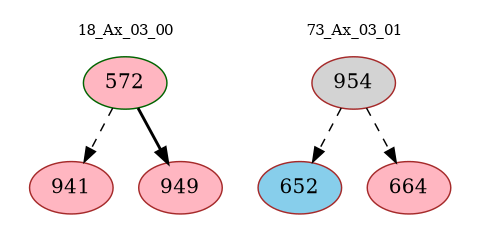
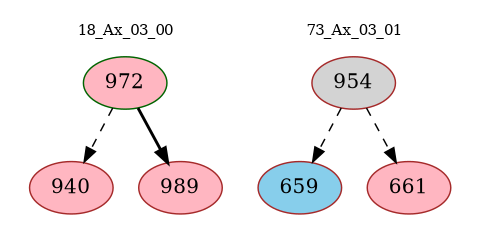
(125, 83) -> (125, 83)
(71, 188) -> (71, 188)
(180, 188) -> (180, 188)
(300, 188) -> (300, 188)
(409, 188) -> (409, 188)
